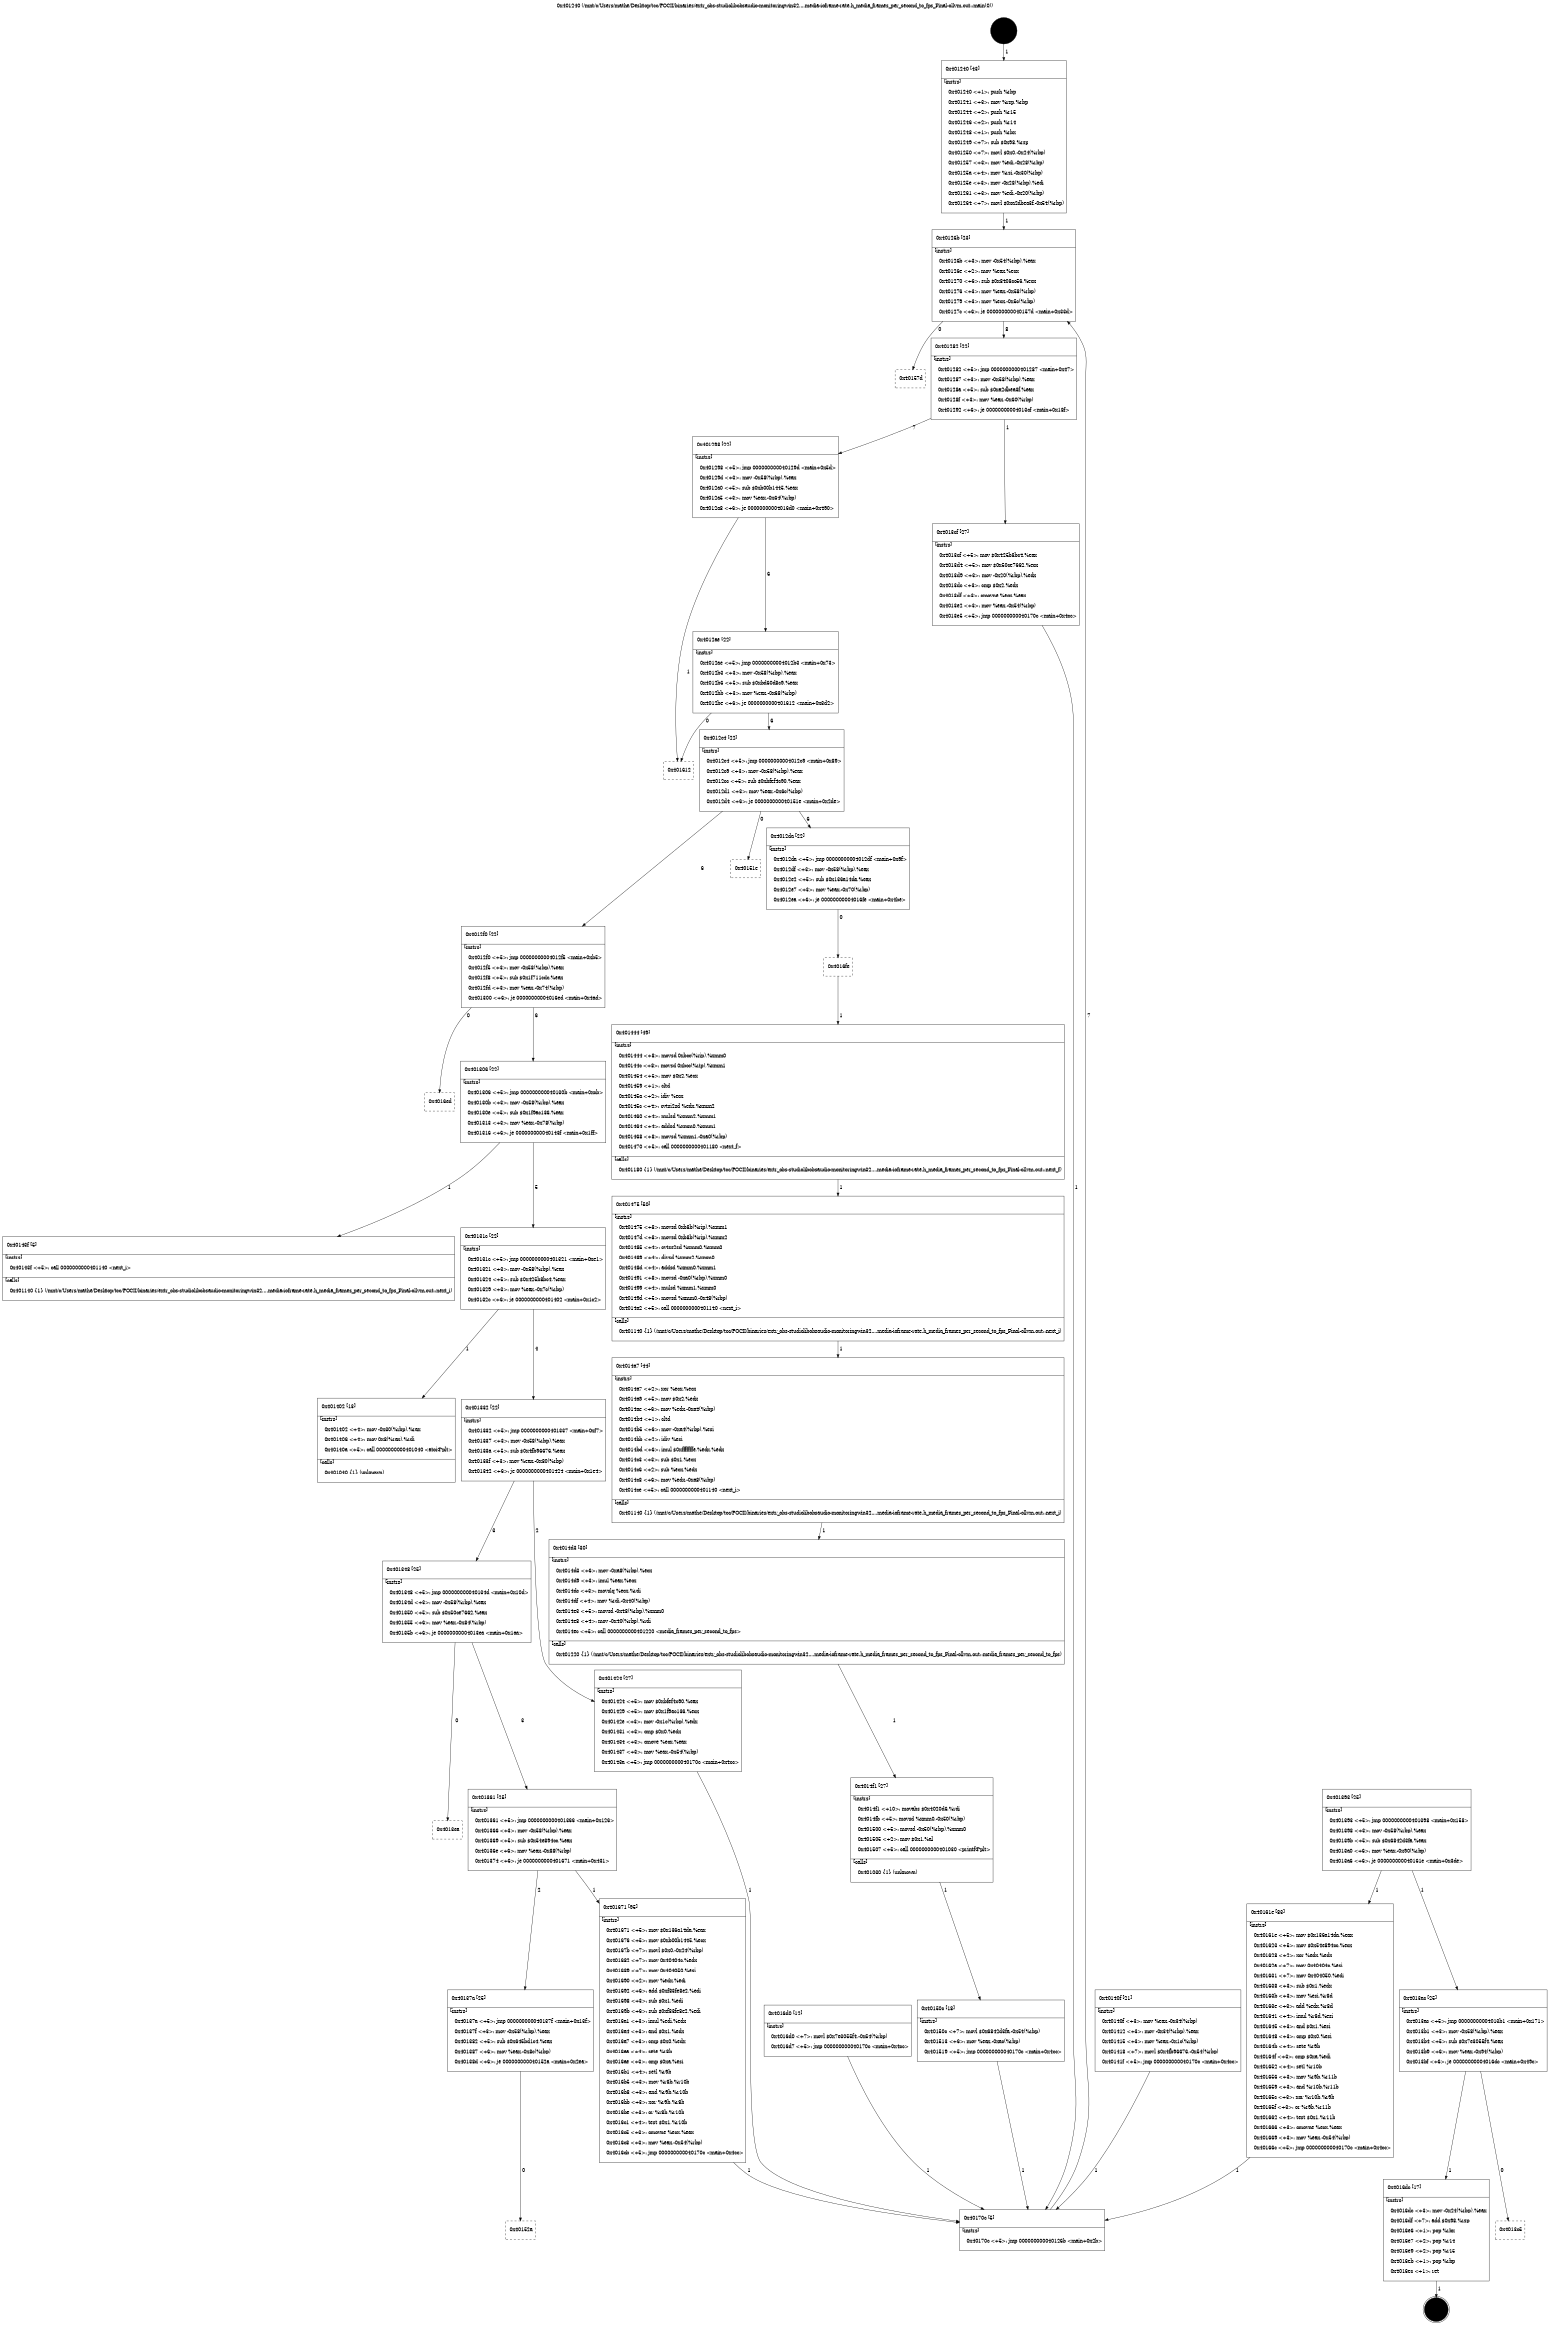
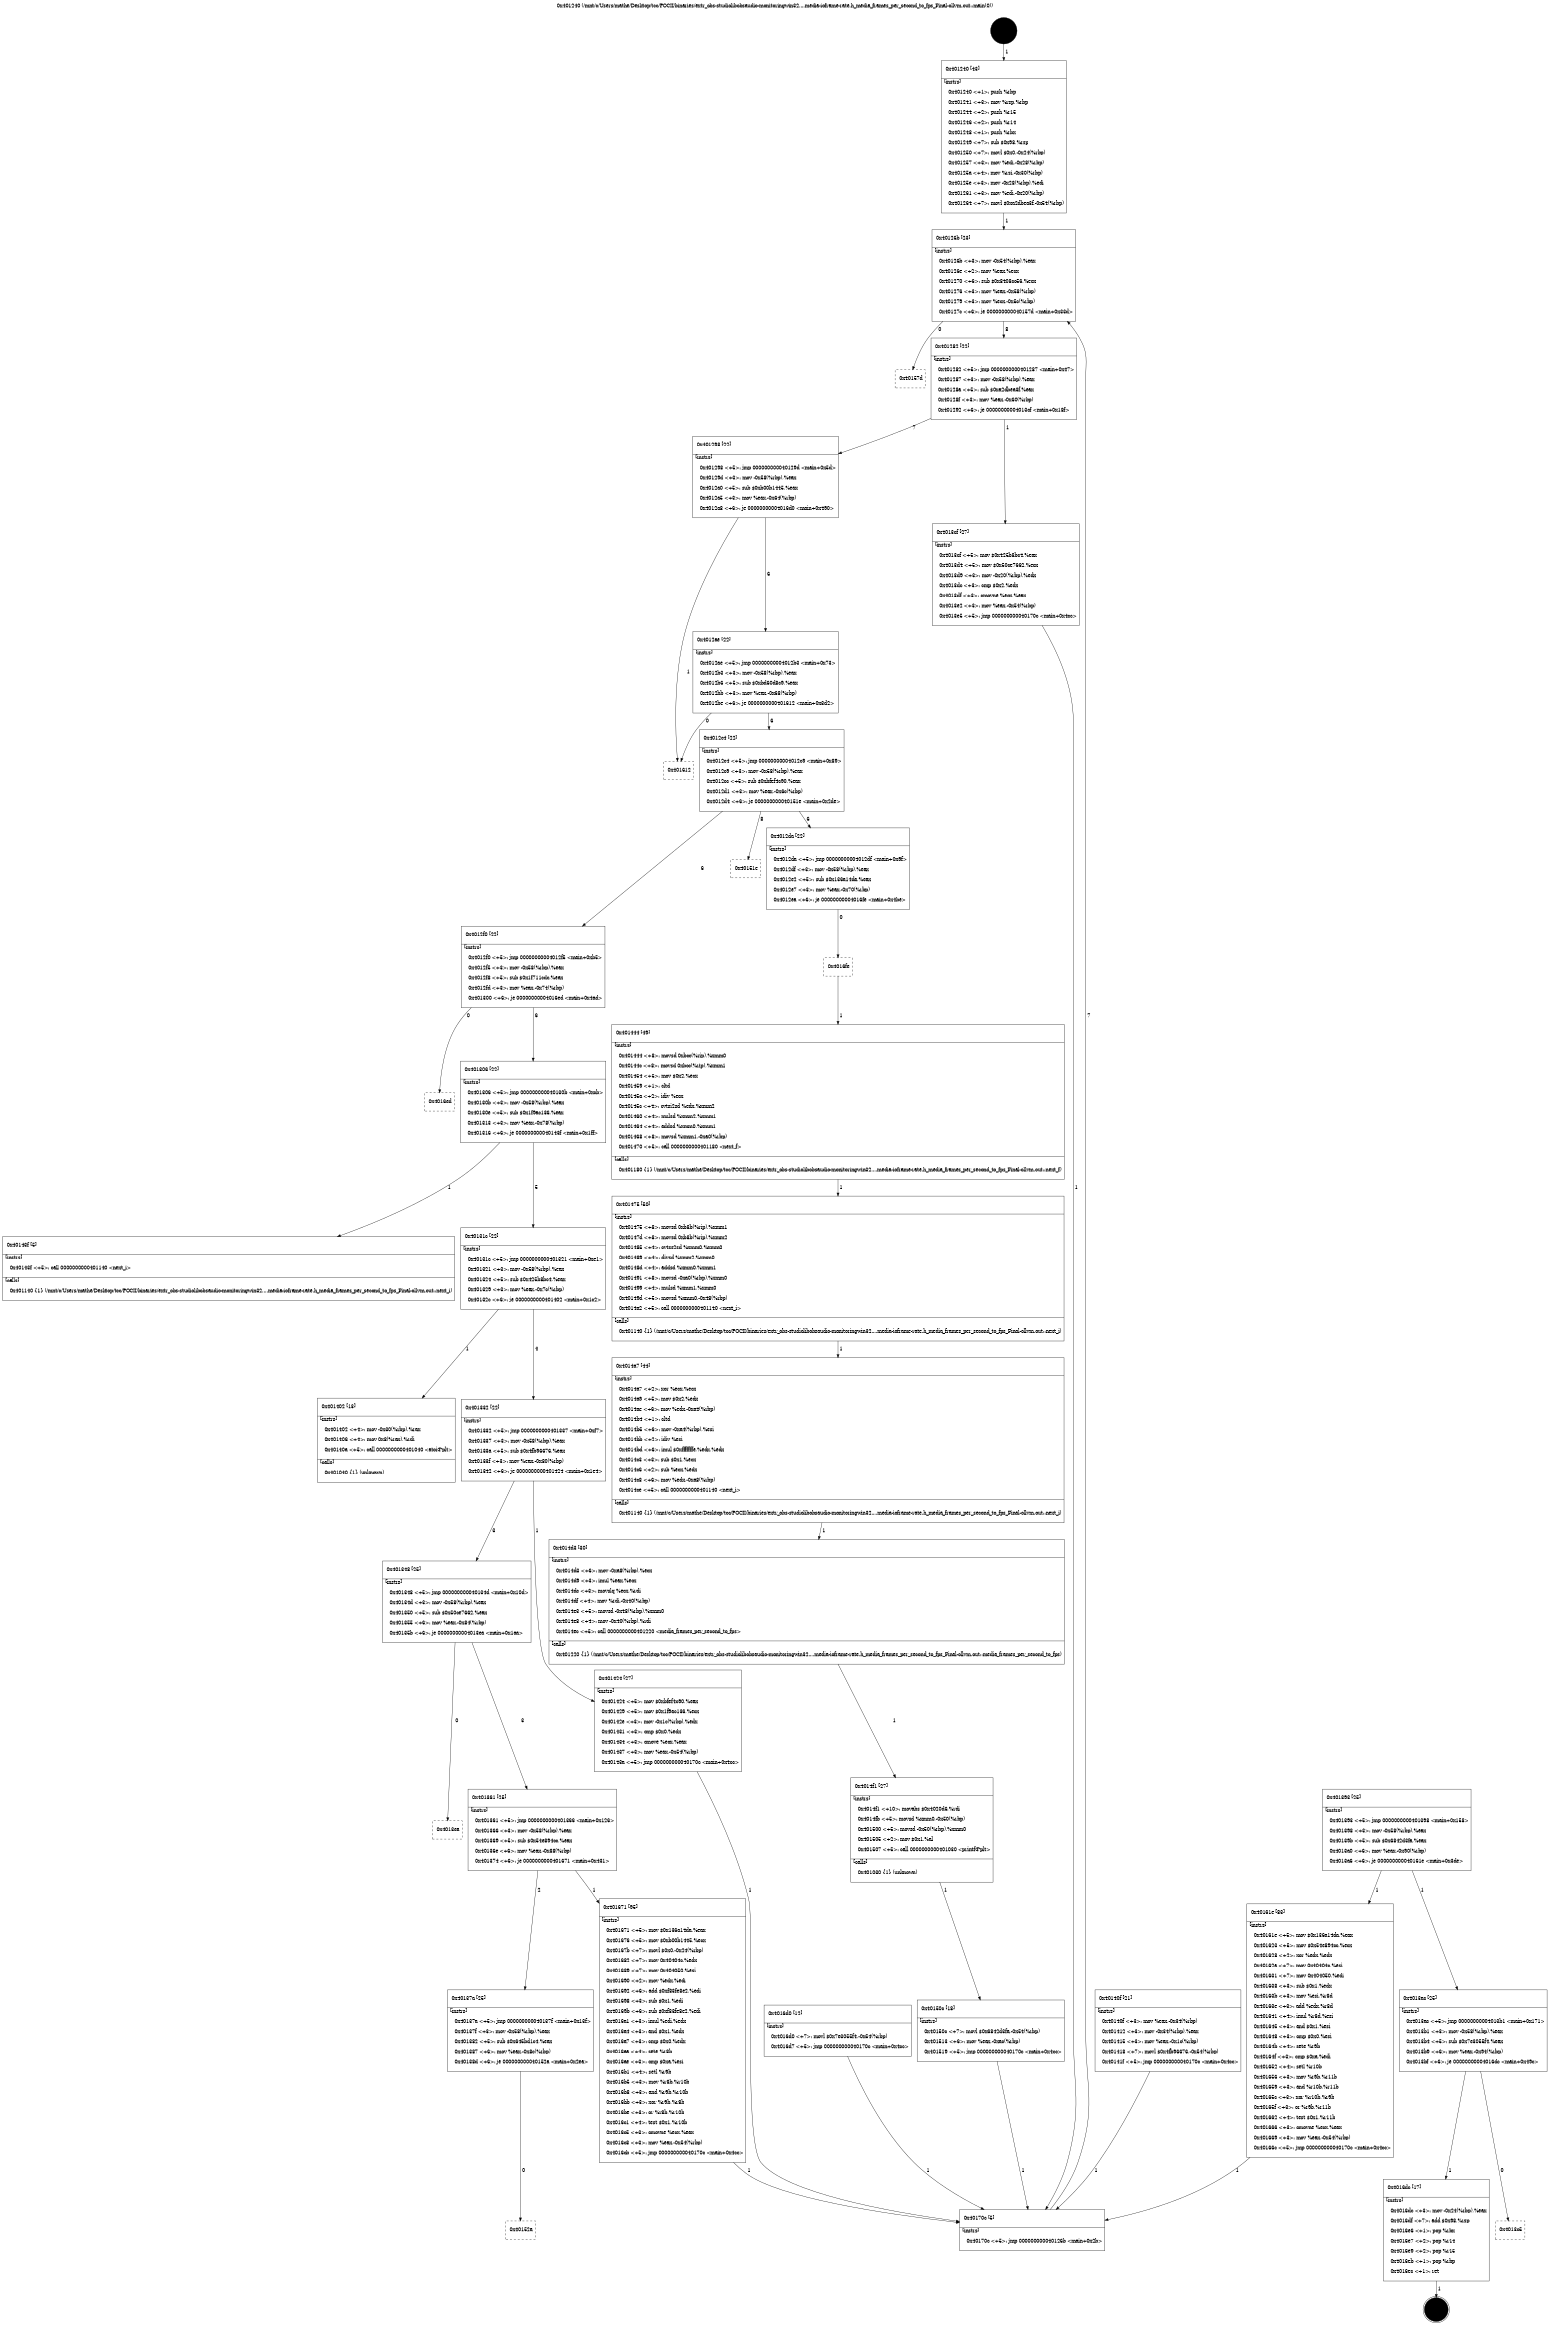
(761, 820) -> (761, 820)
(536, 1531) -> (536, 1531)
